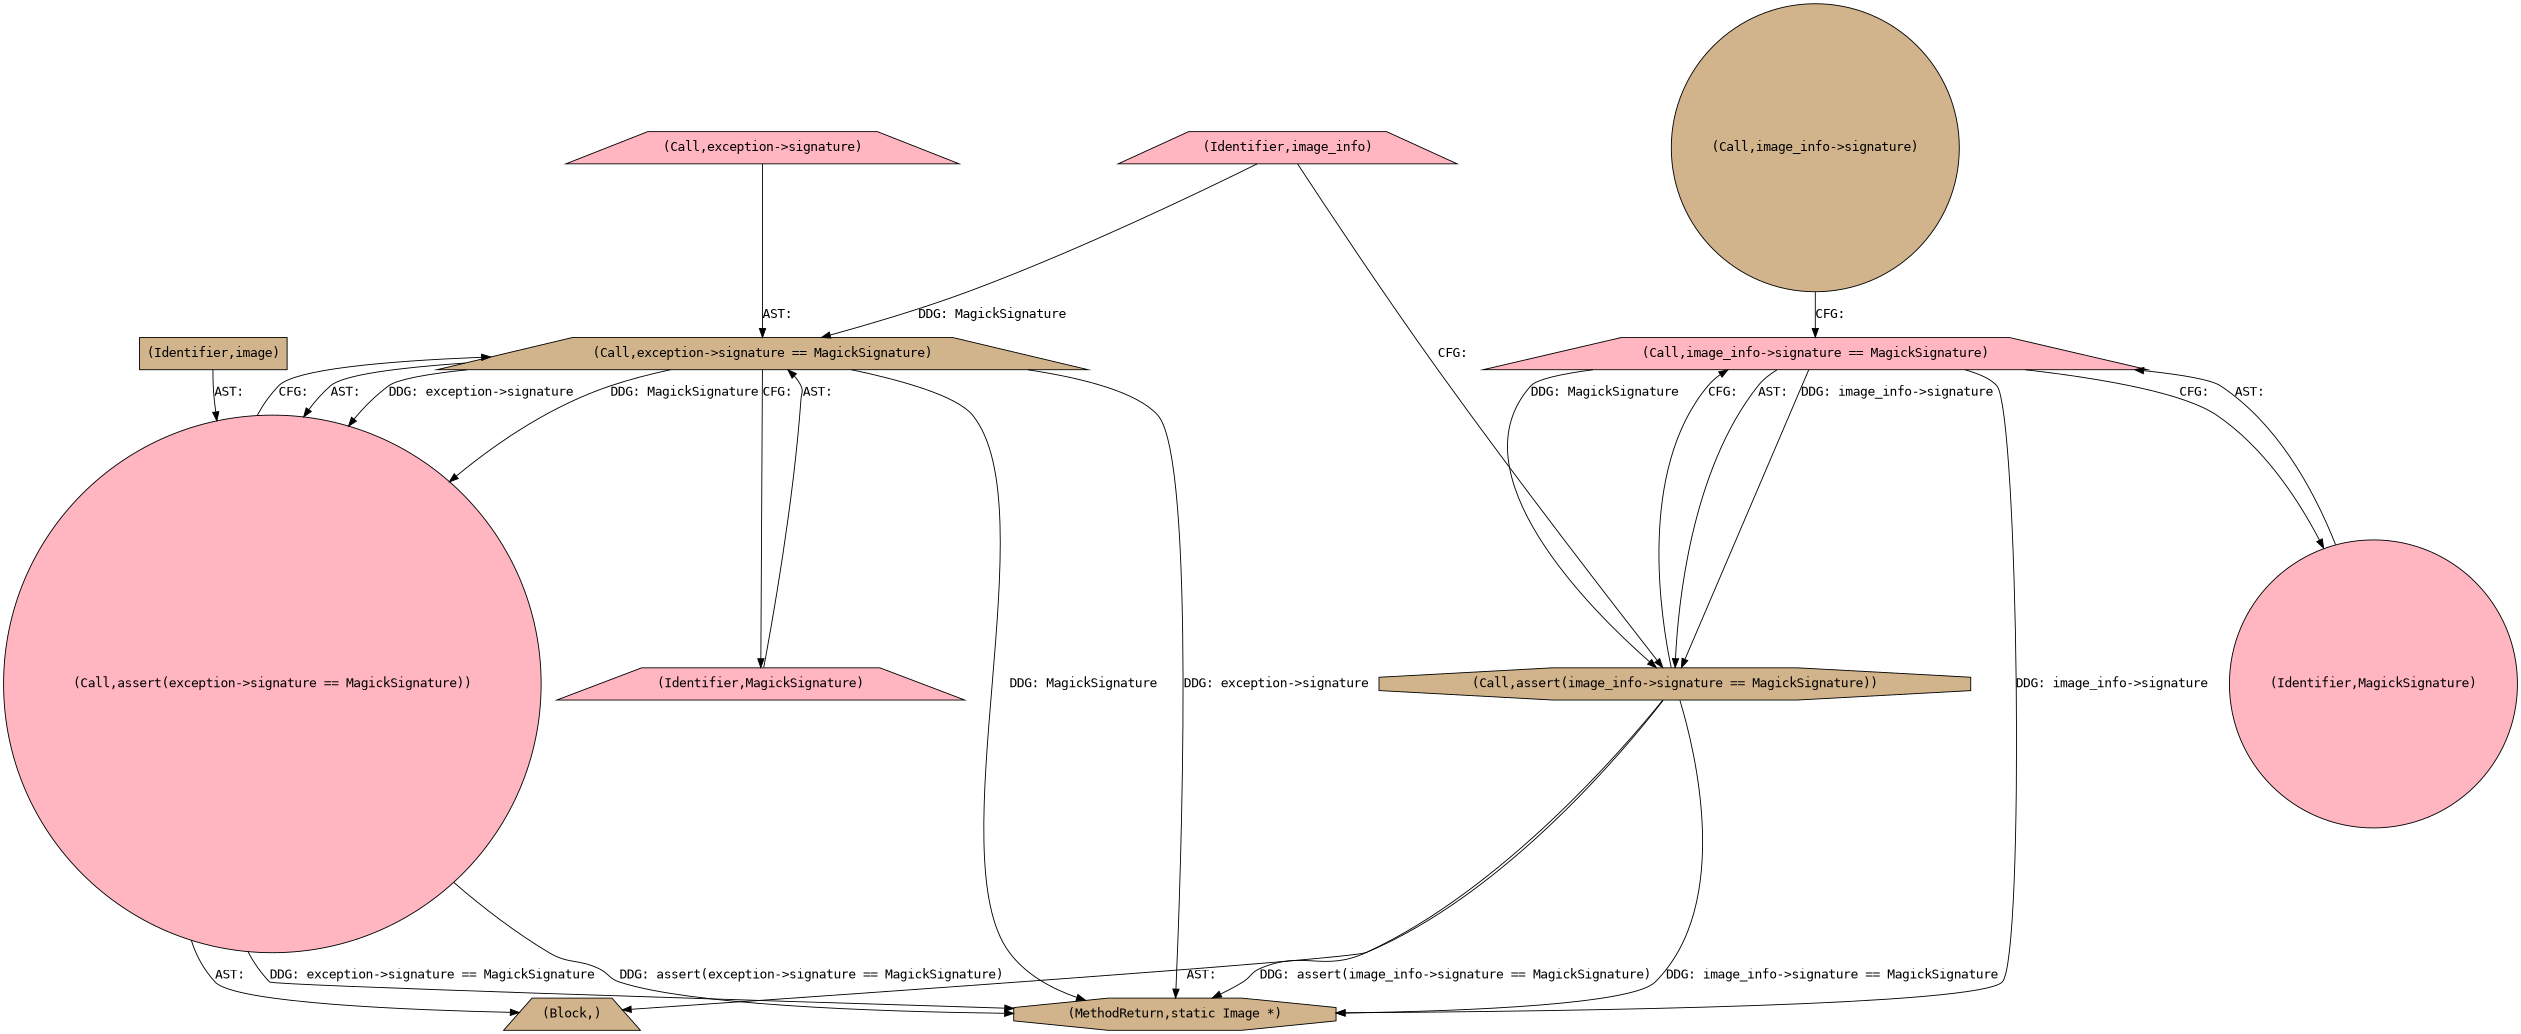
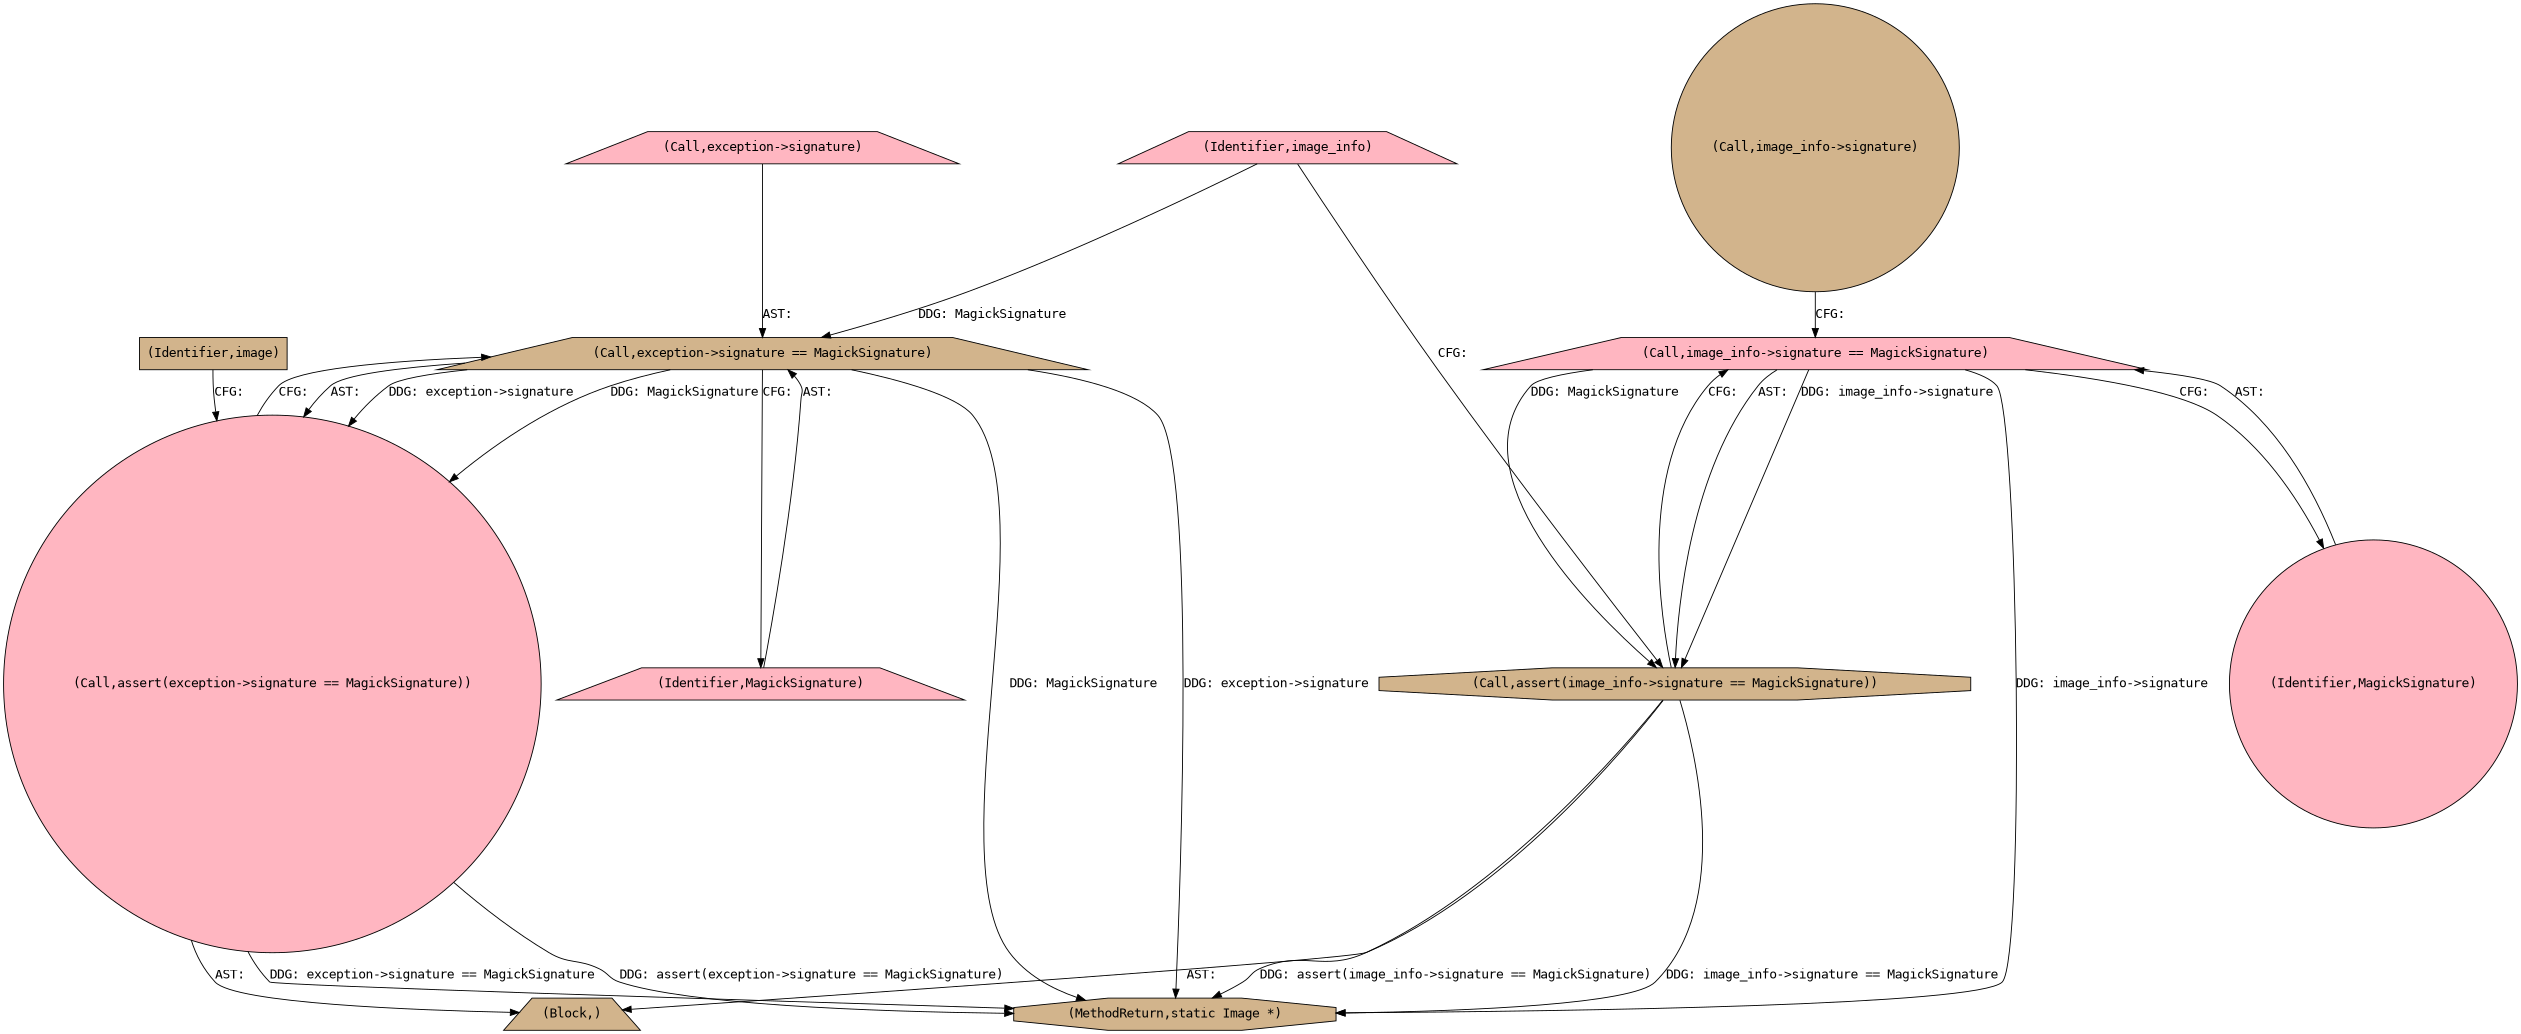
(233, 393) -> (233, 393)
